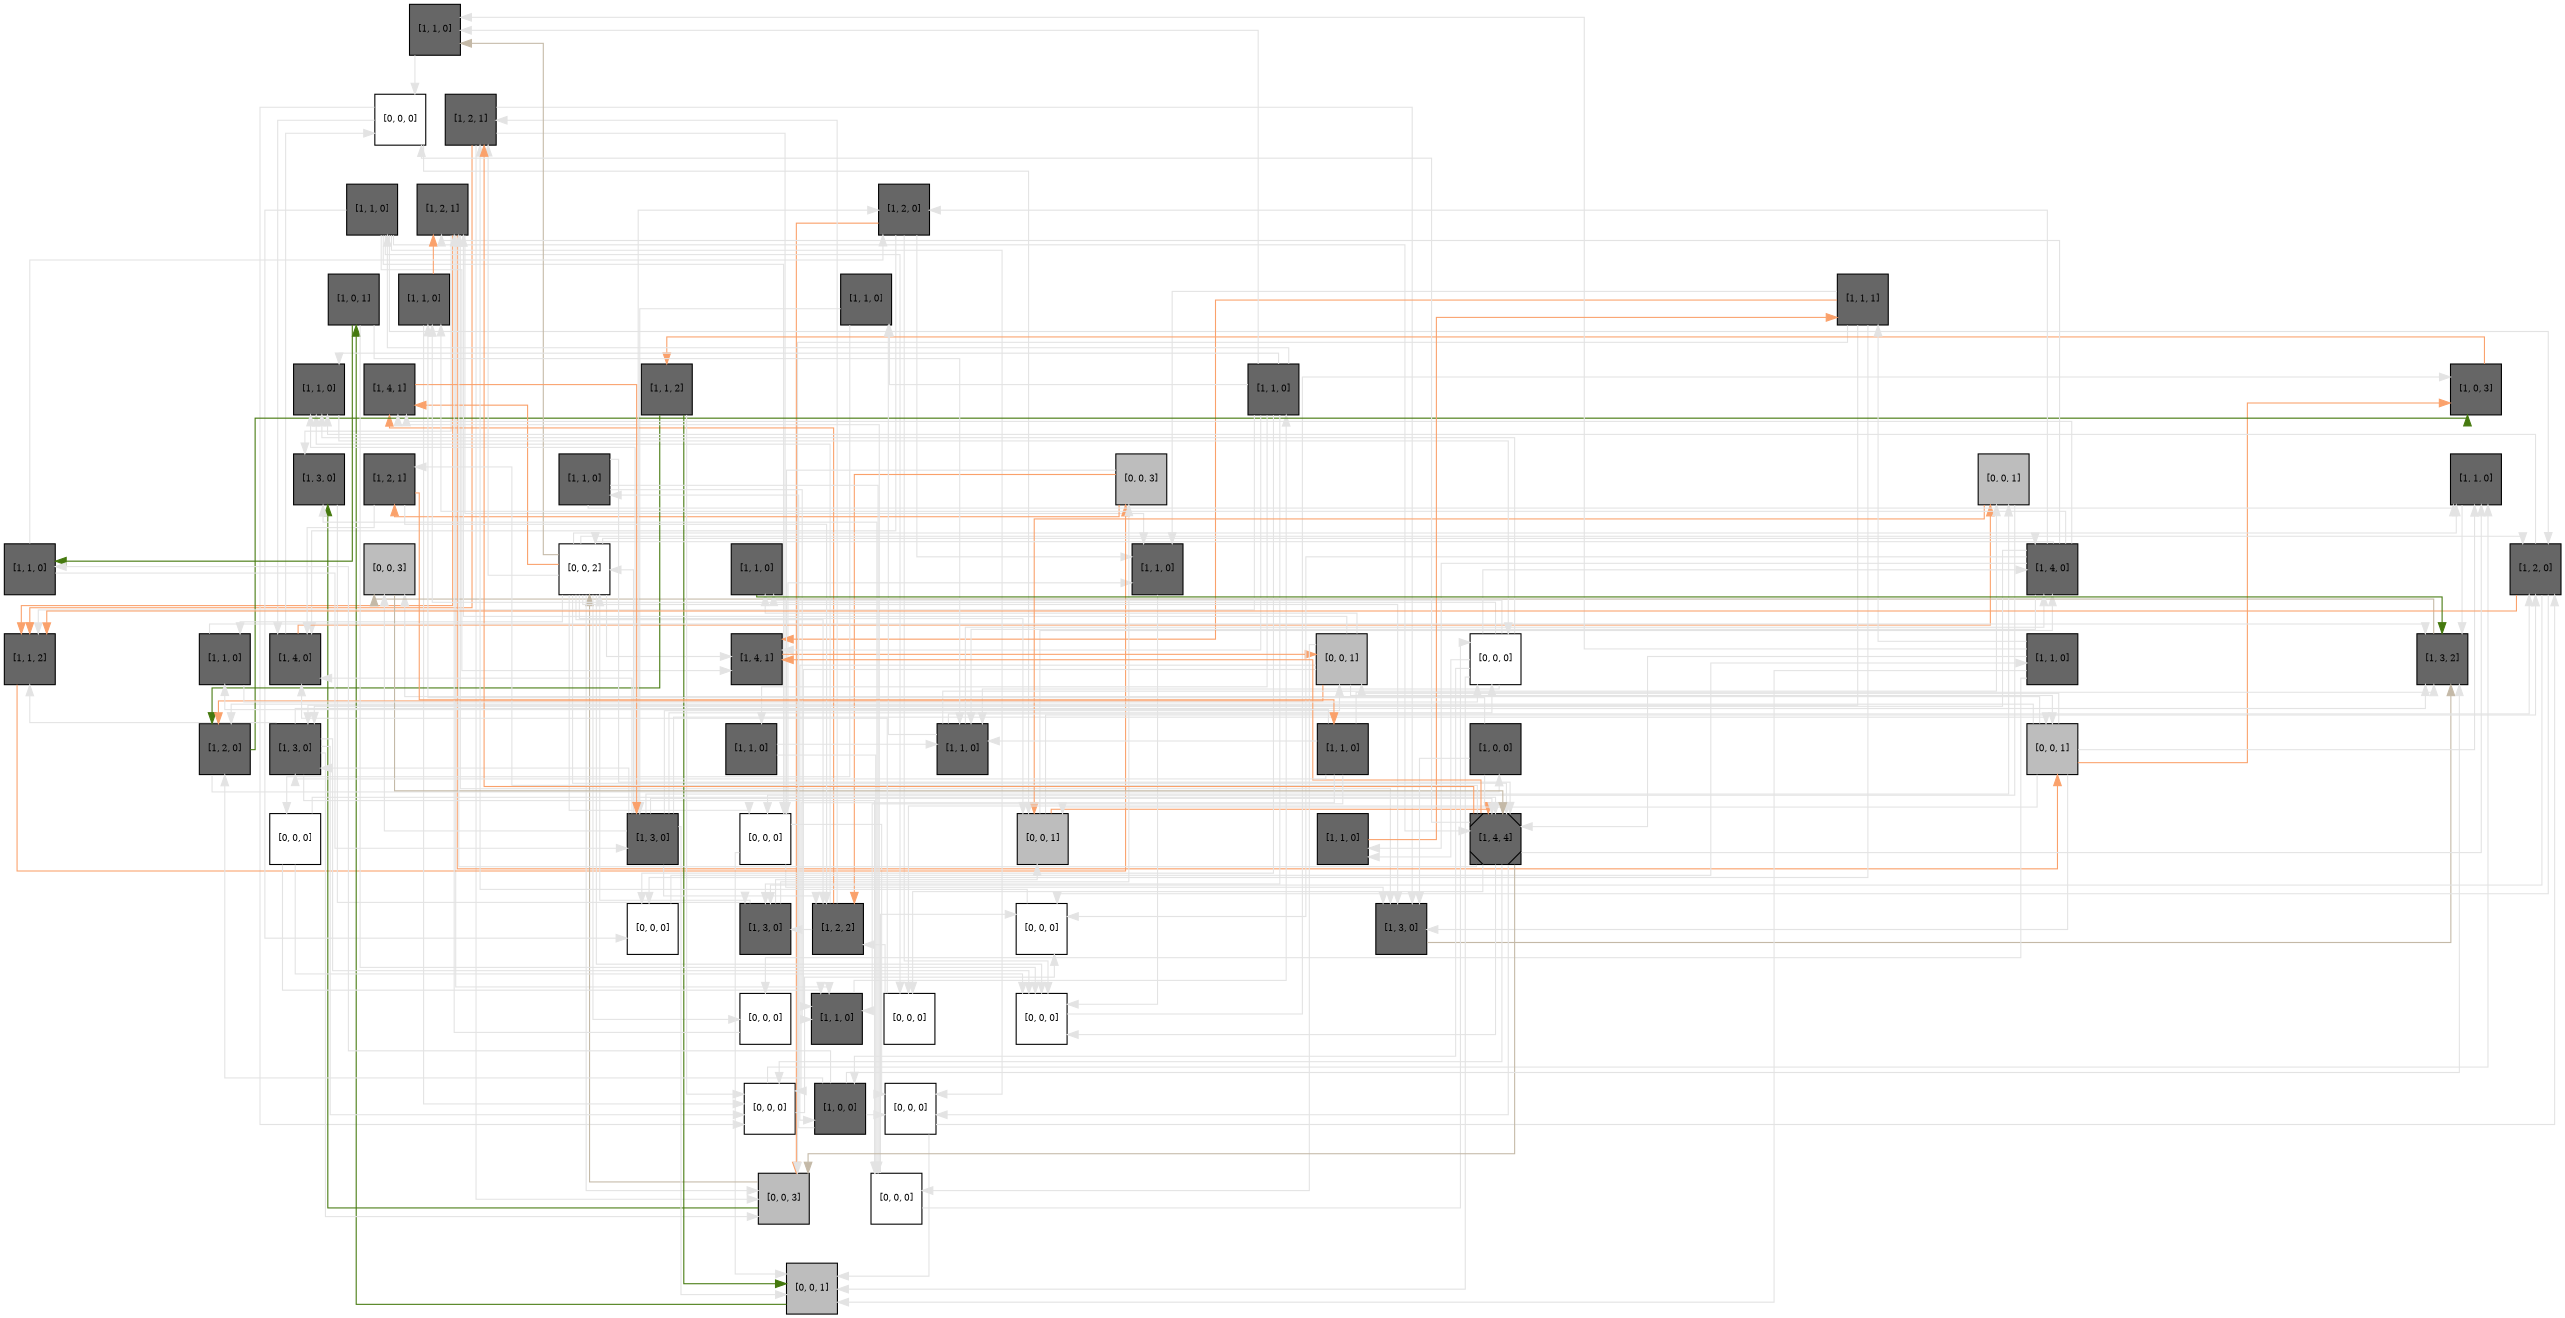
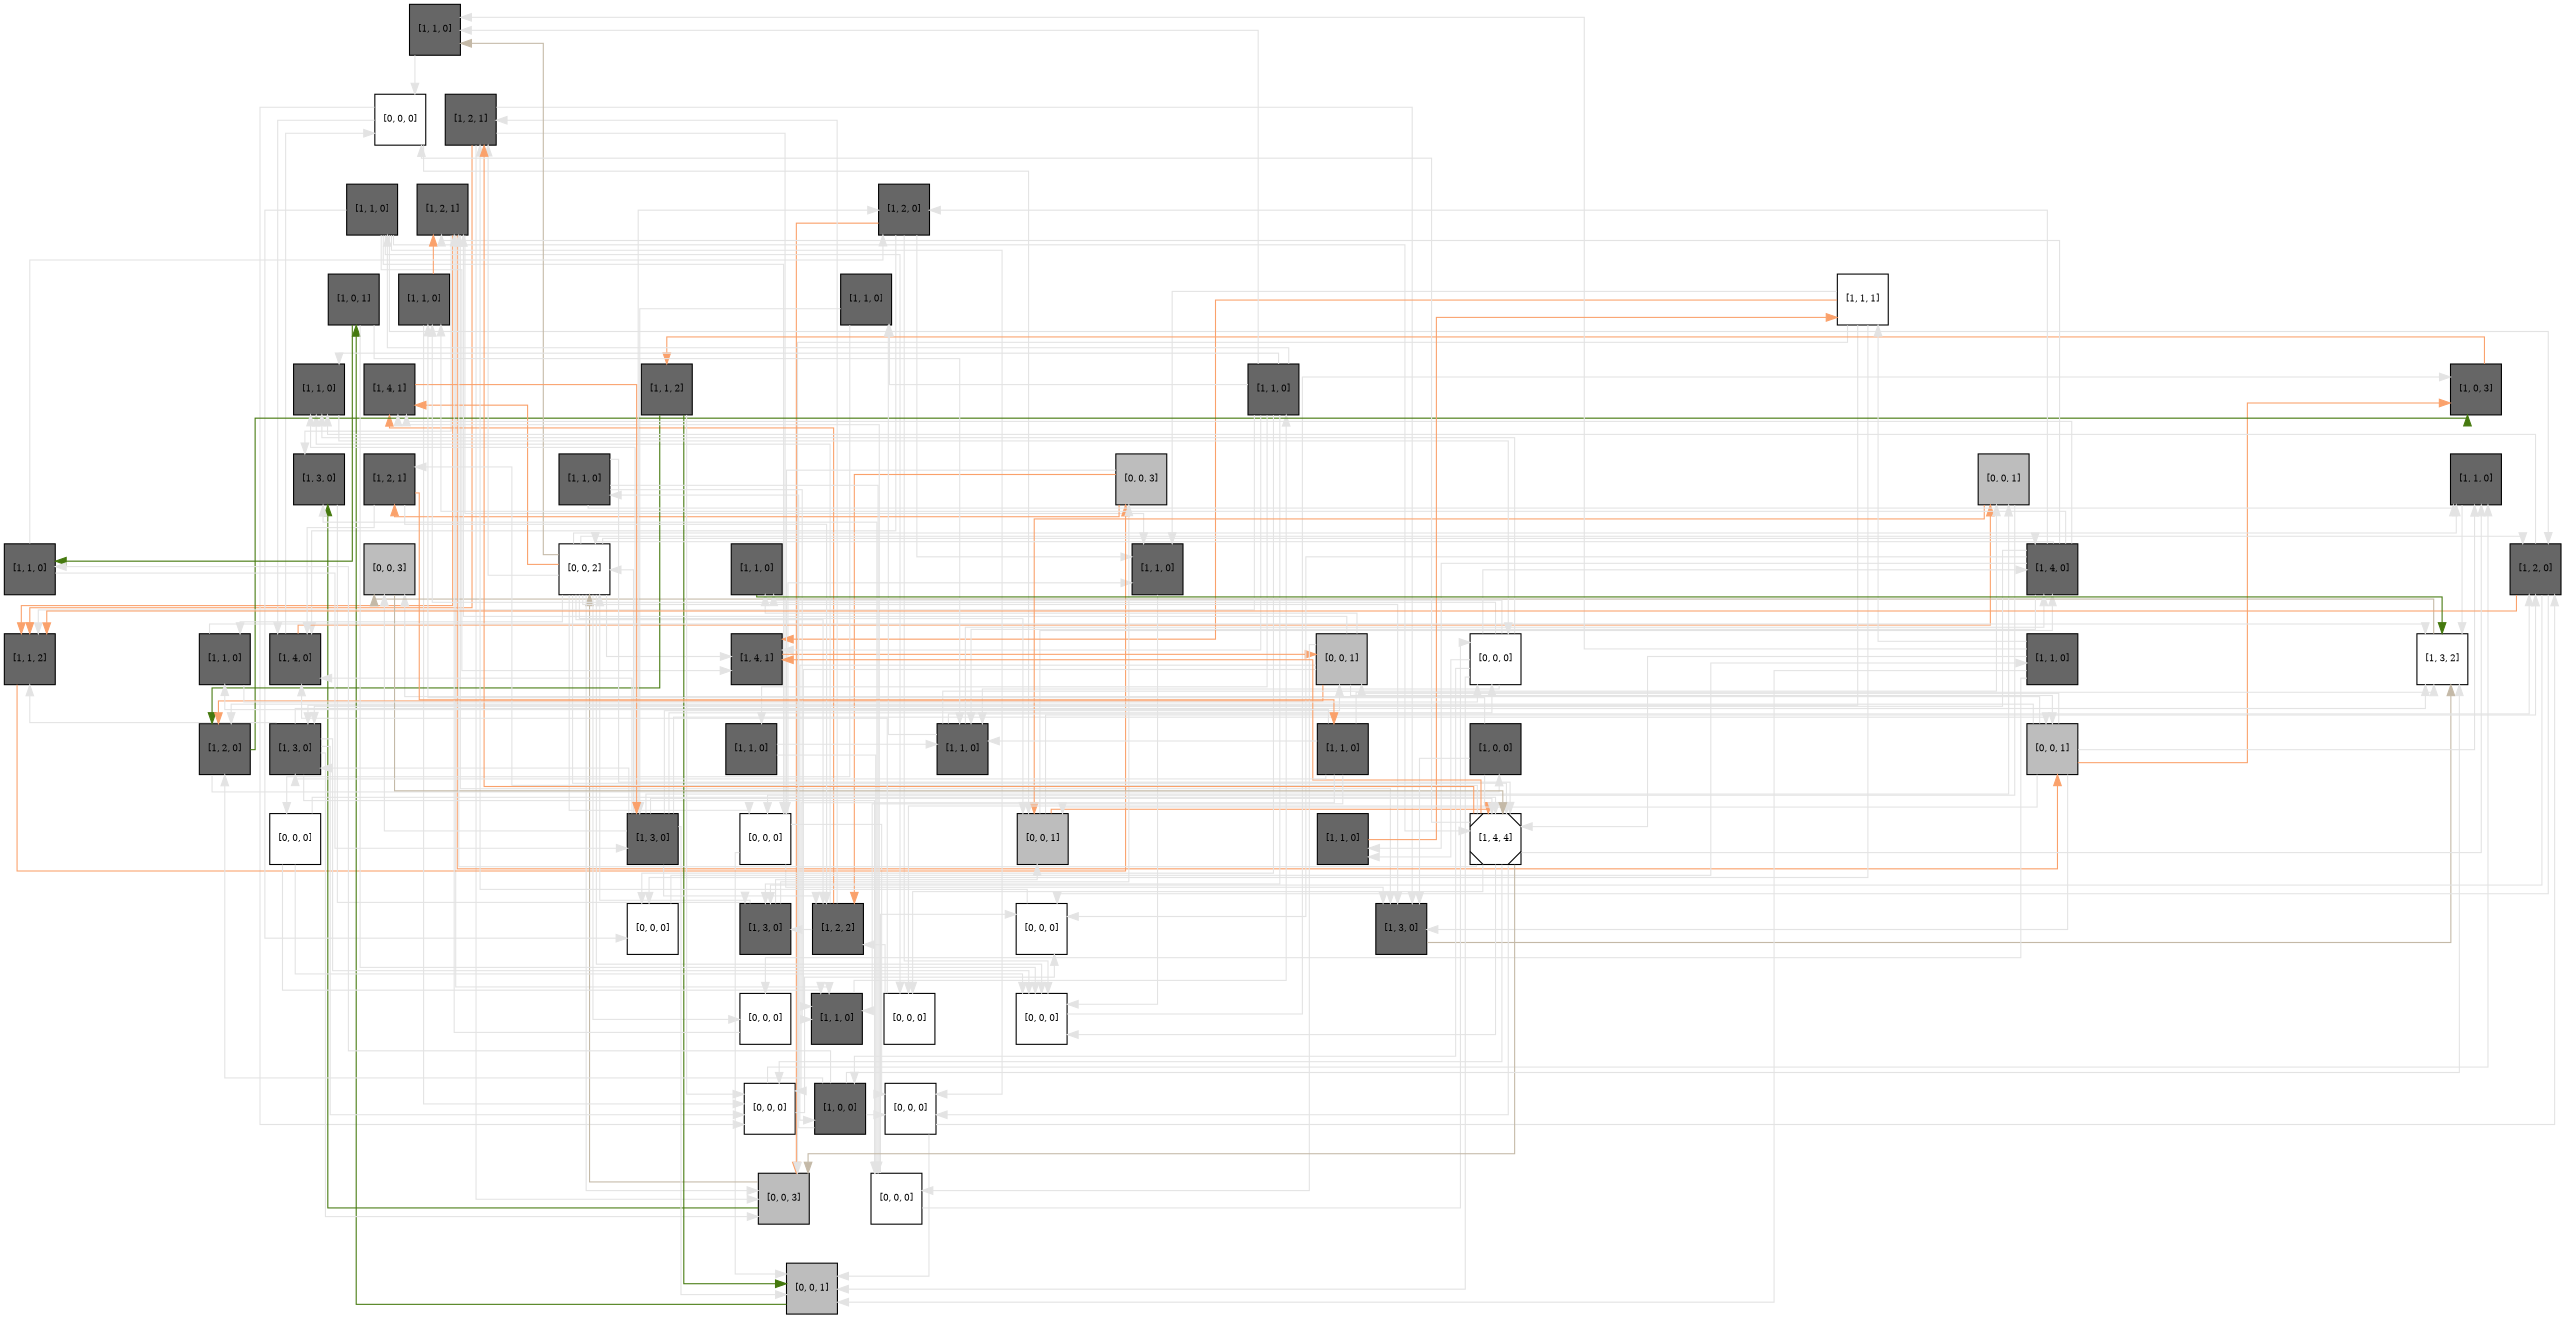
(1863, 300) -> (1863, 300)
(2442, 659) -> (2442, 659)
(1496, 839) -> (1496, 839)
